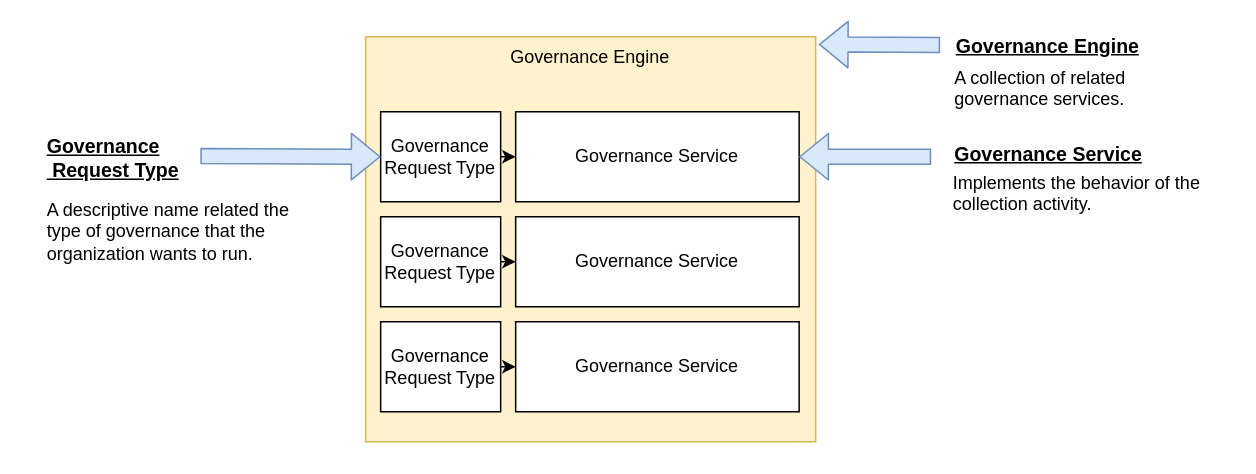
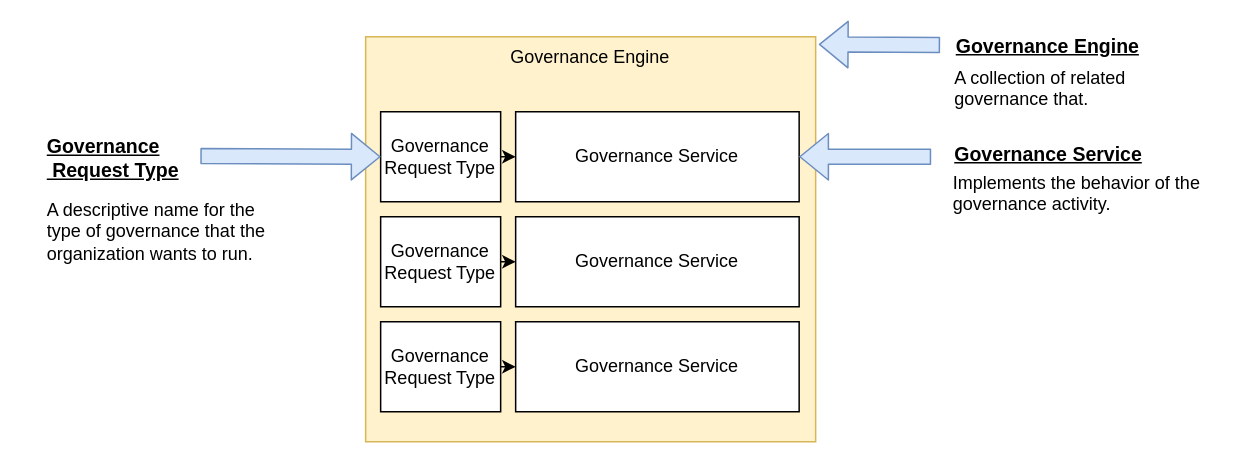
(1054, 90) -> (1054, 90)
(1090, 195) -> (1090, 195)
(182, 233) -> (174, 233)
